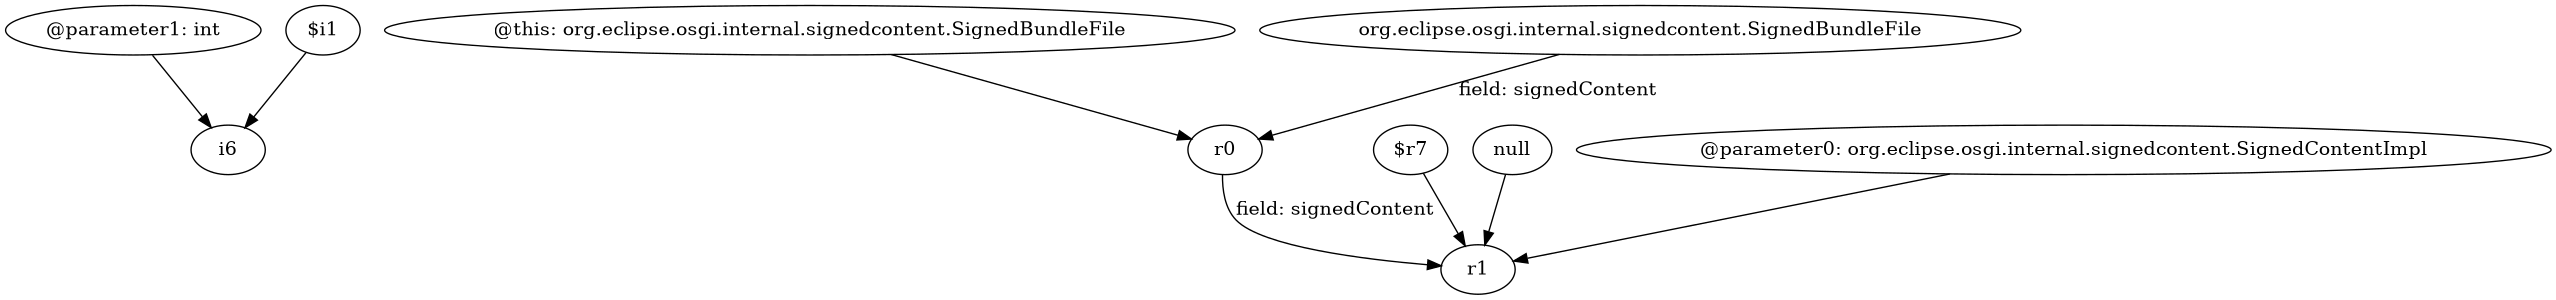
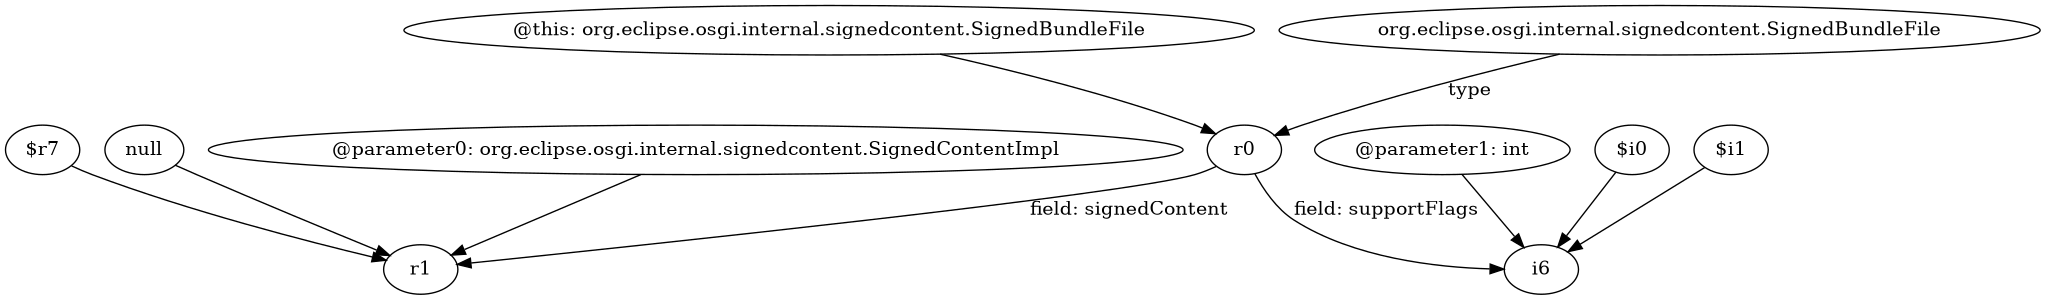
(1558, 90) -> (1470, 90)
none -> (1632, 150)
none -> (1359, 249)
